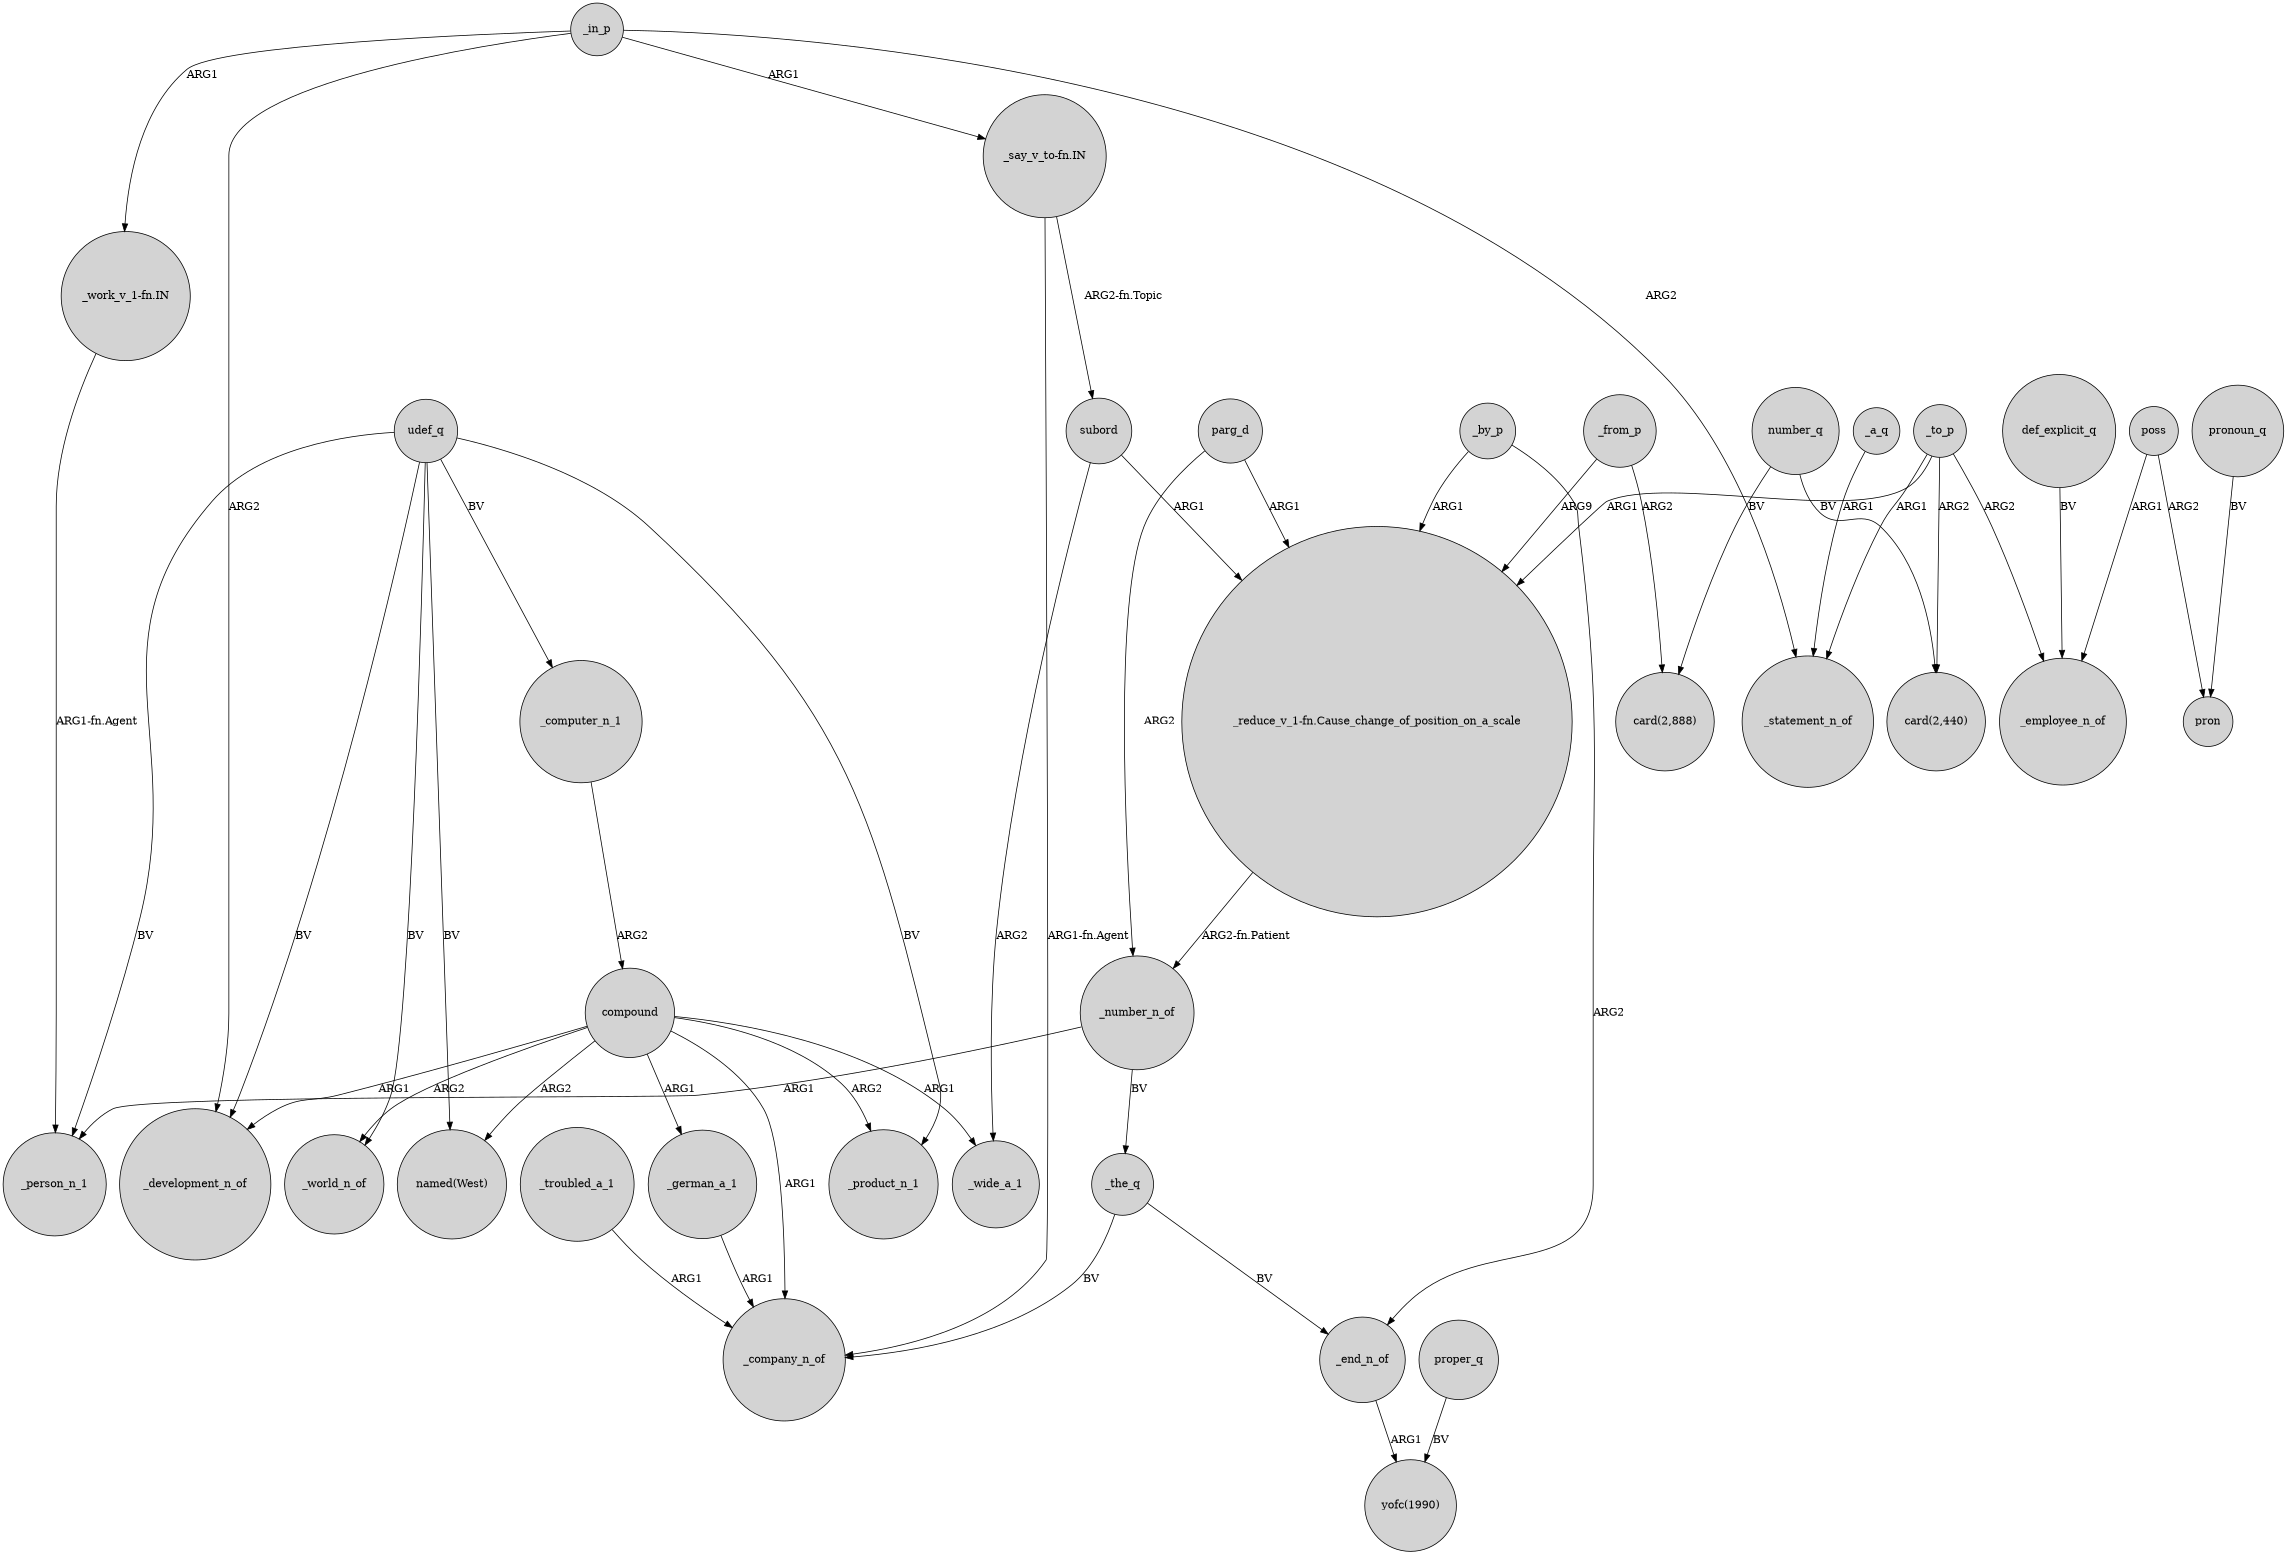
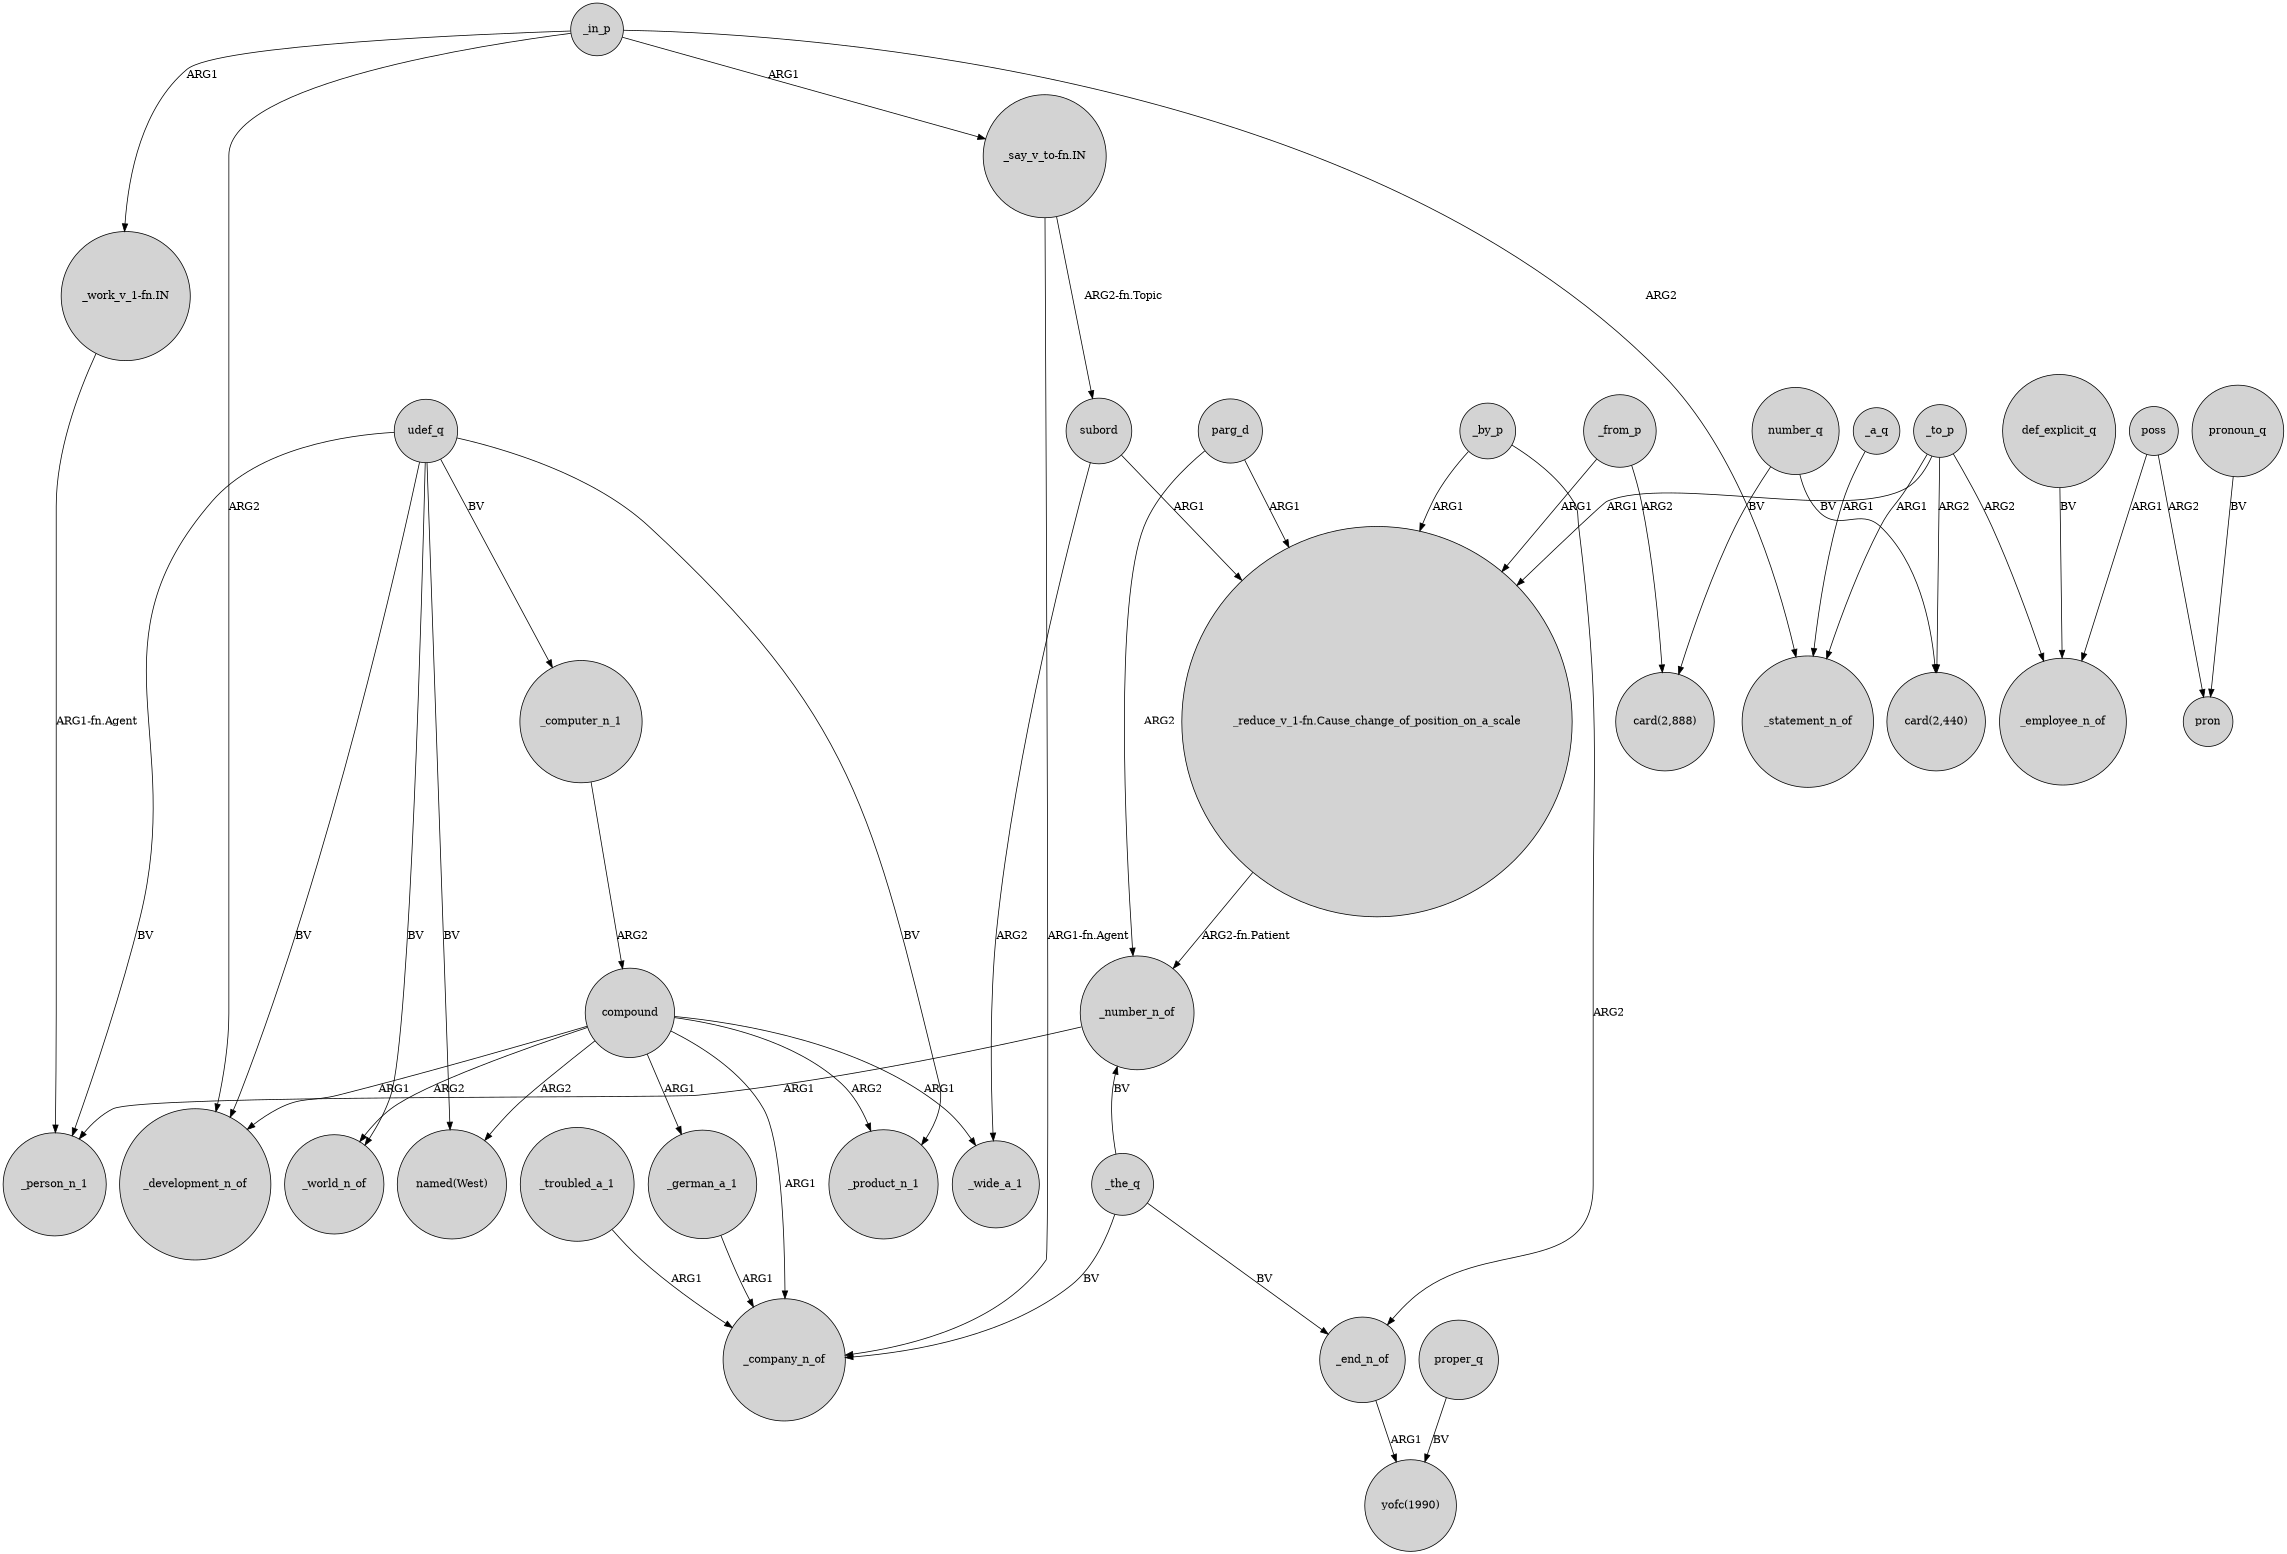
(1577, 507) -> (1577, 507)
(1129, 1108) -> (1112, 1114)
